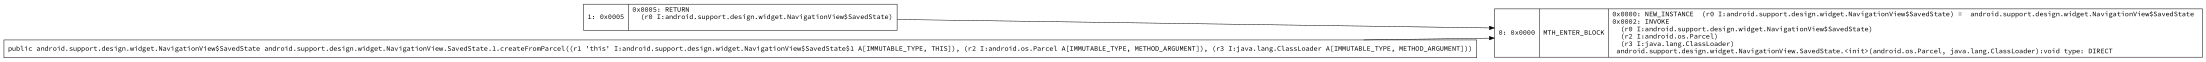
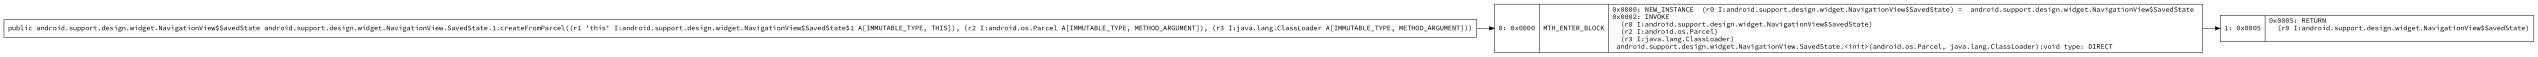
(1193, 24) -> (2209, 28)
